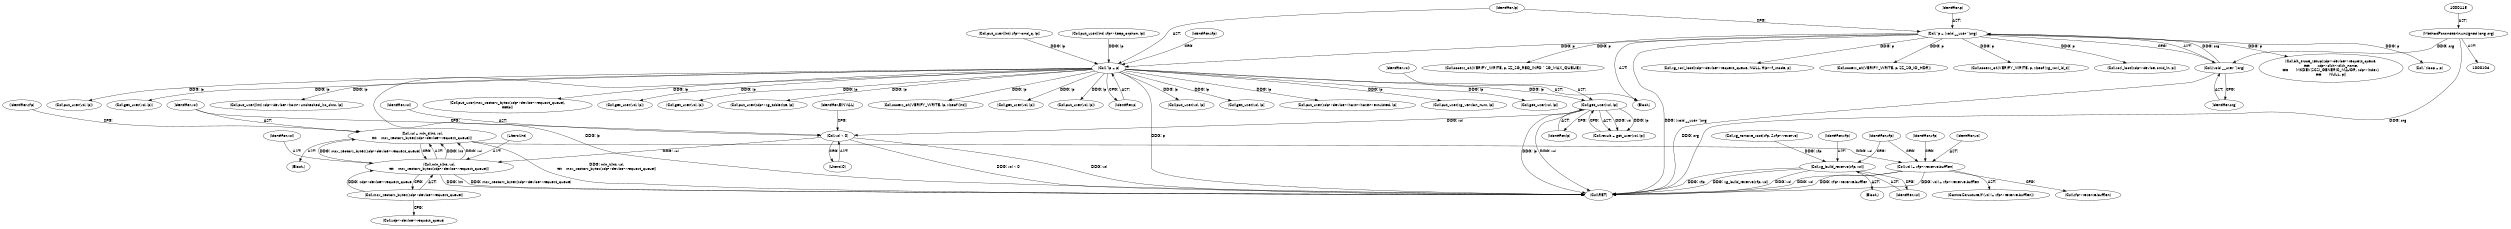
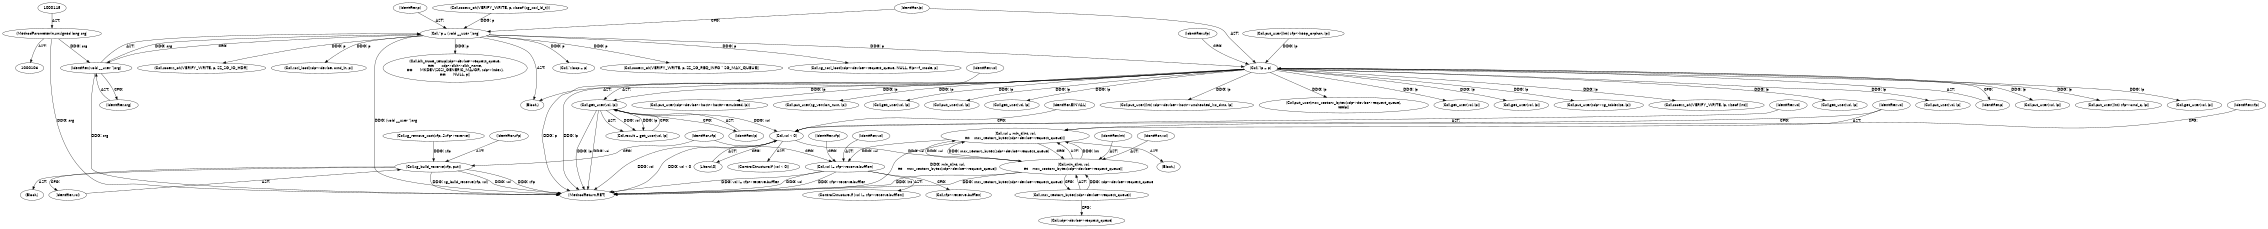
(1985, 50) -> (479, 20)
(1059, 51) -> (1688, 73)
(2224, 68) -> (96, 68)
(517, 136) -> (1113, 136)
none -> (764, 167)
(1838, 167) -> (434, 167)
(1599, 195) -> (587, 195)
